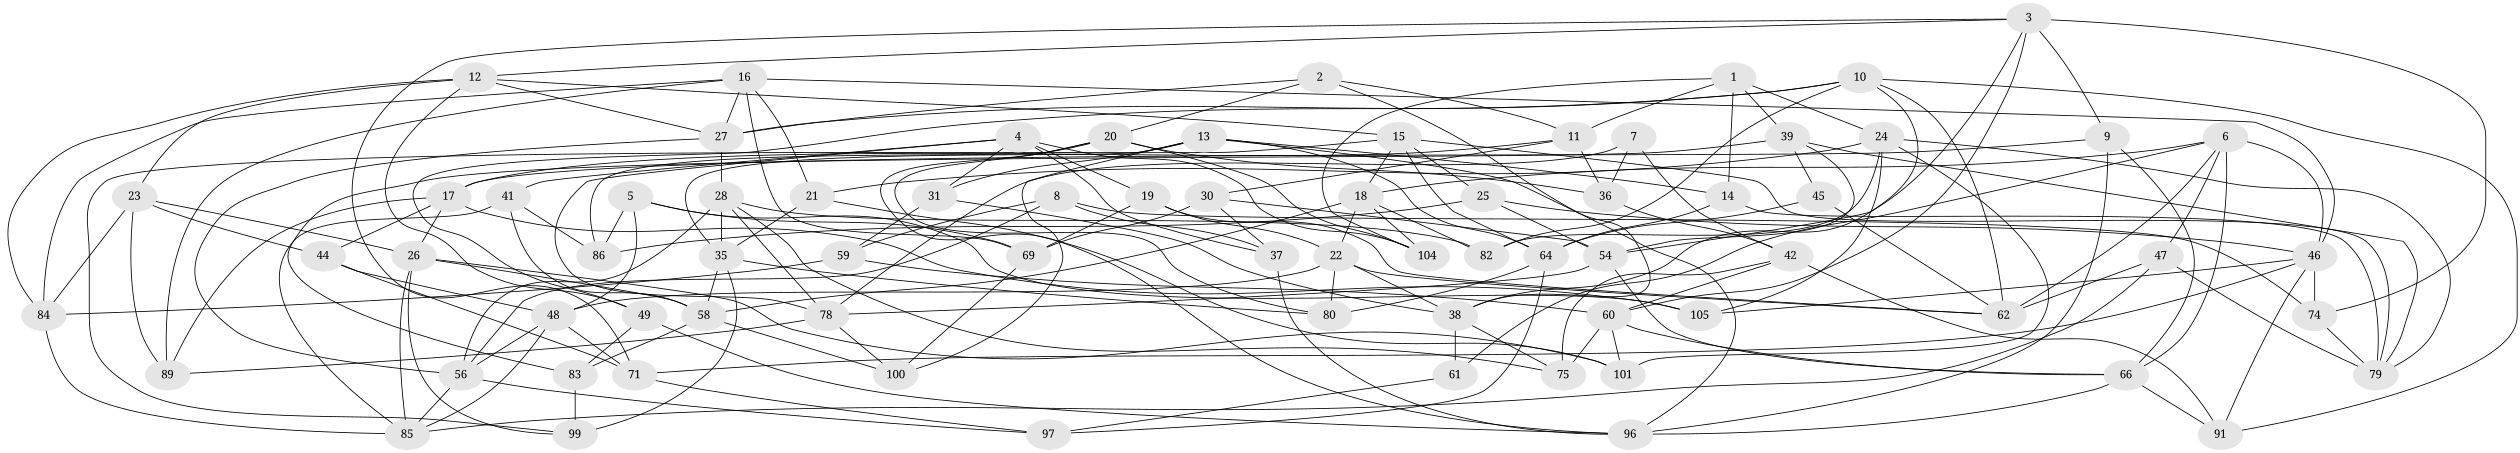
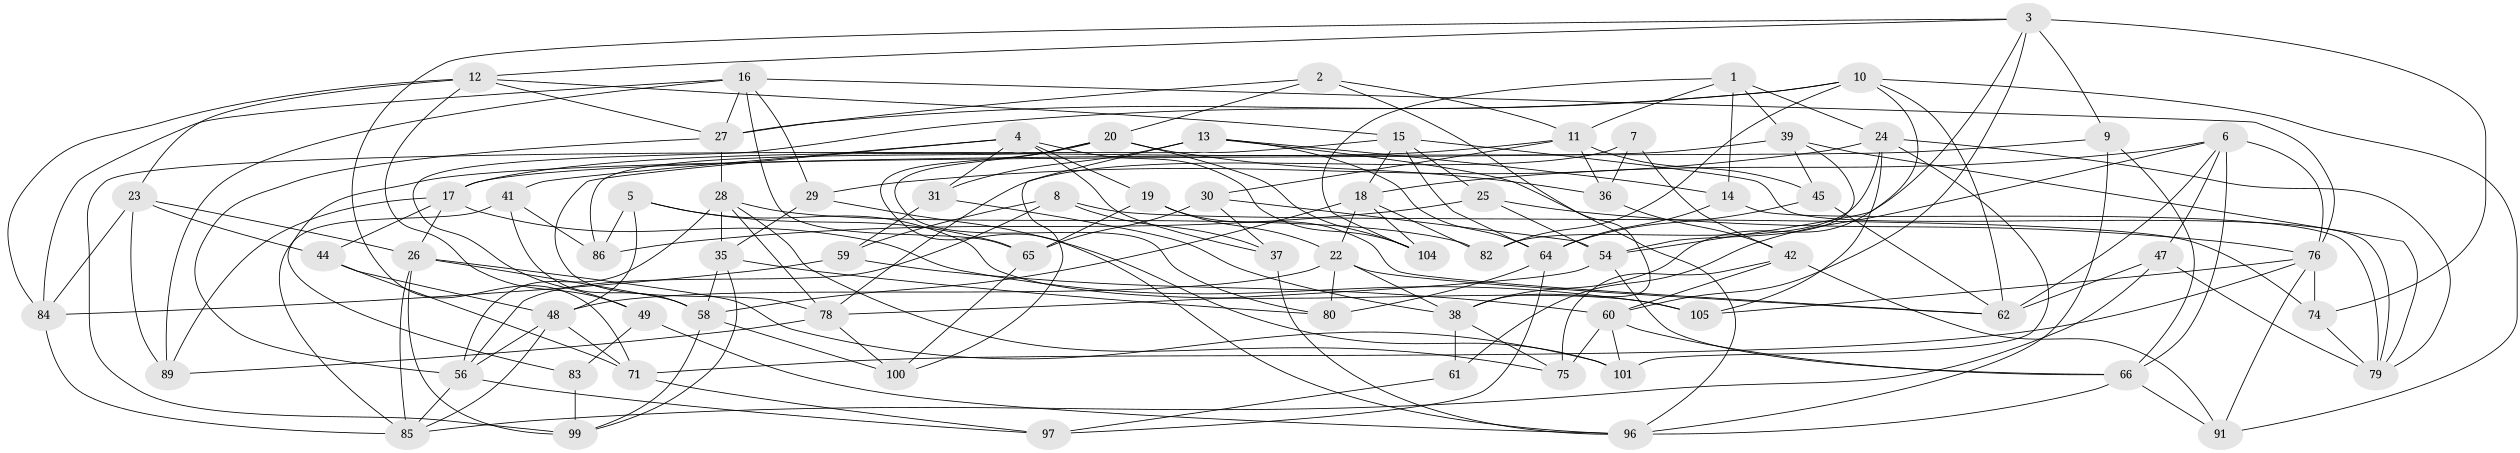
(901, 156) -> none
none -> (1744, 173)
(812, 197) -> (812, 197)
(1029, 256) -> (1029, 256)
(2315, 256) -> (2315, 256)
(640, 345) -> (661, 393)
